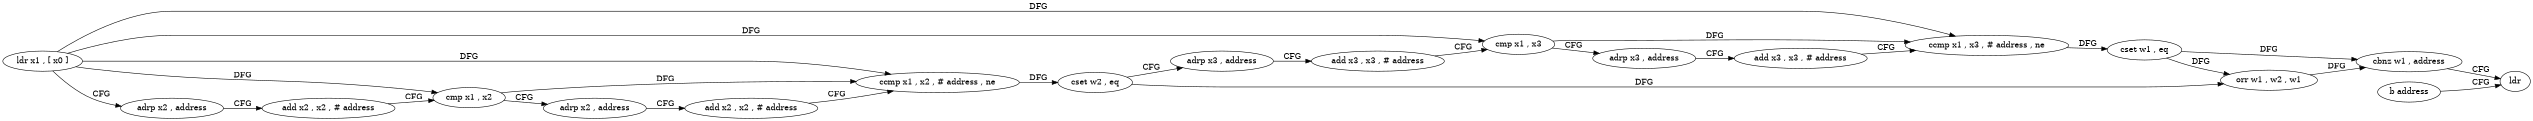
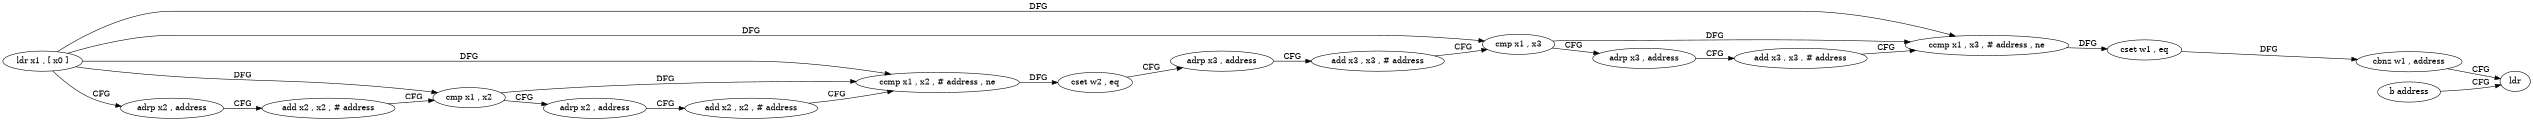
(2269, 80) -> none
